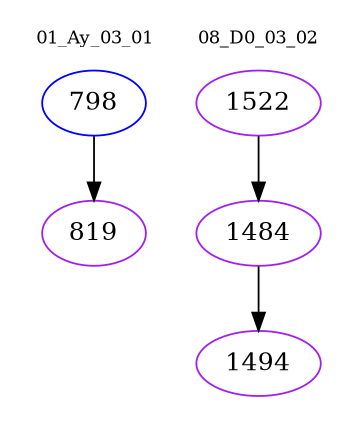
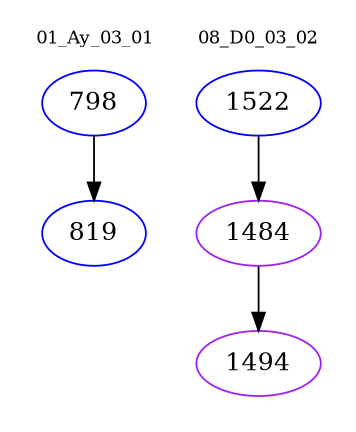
(259, 103) -> (259, 103)
(94, 233) -> (94, 233)
